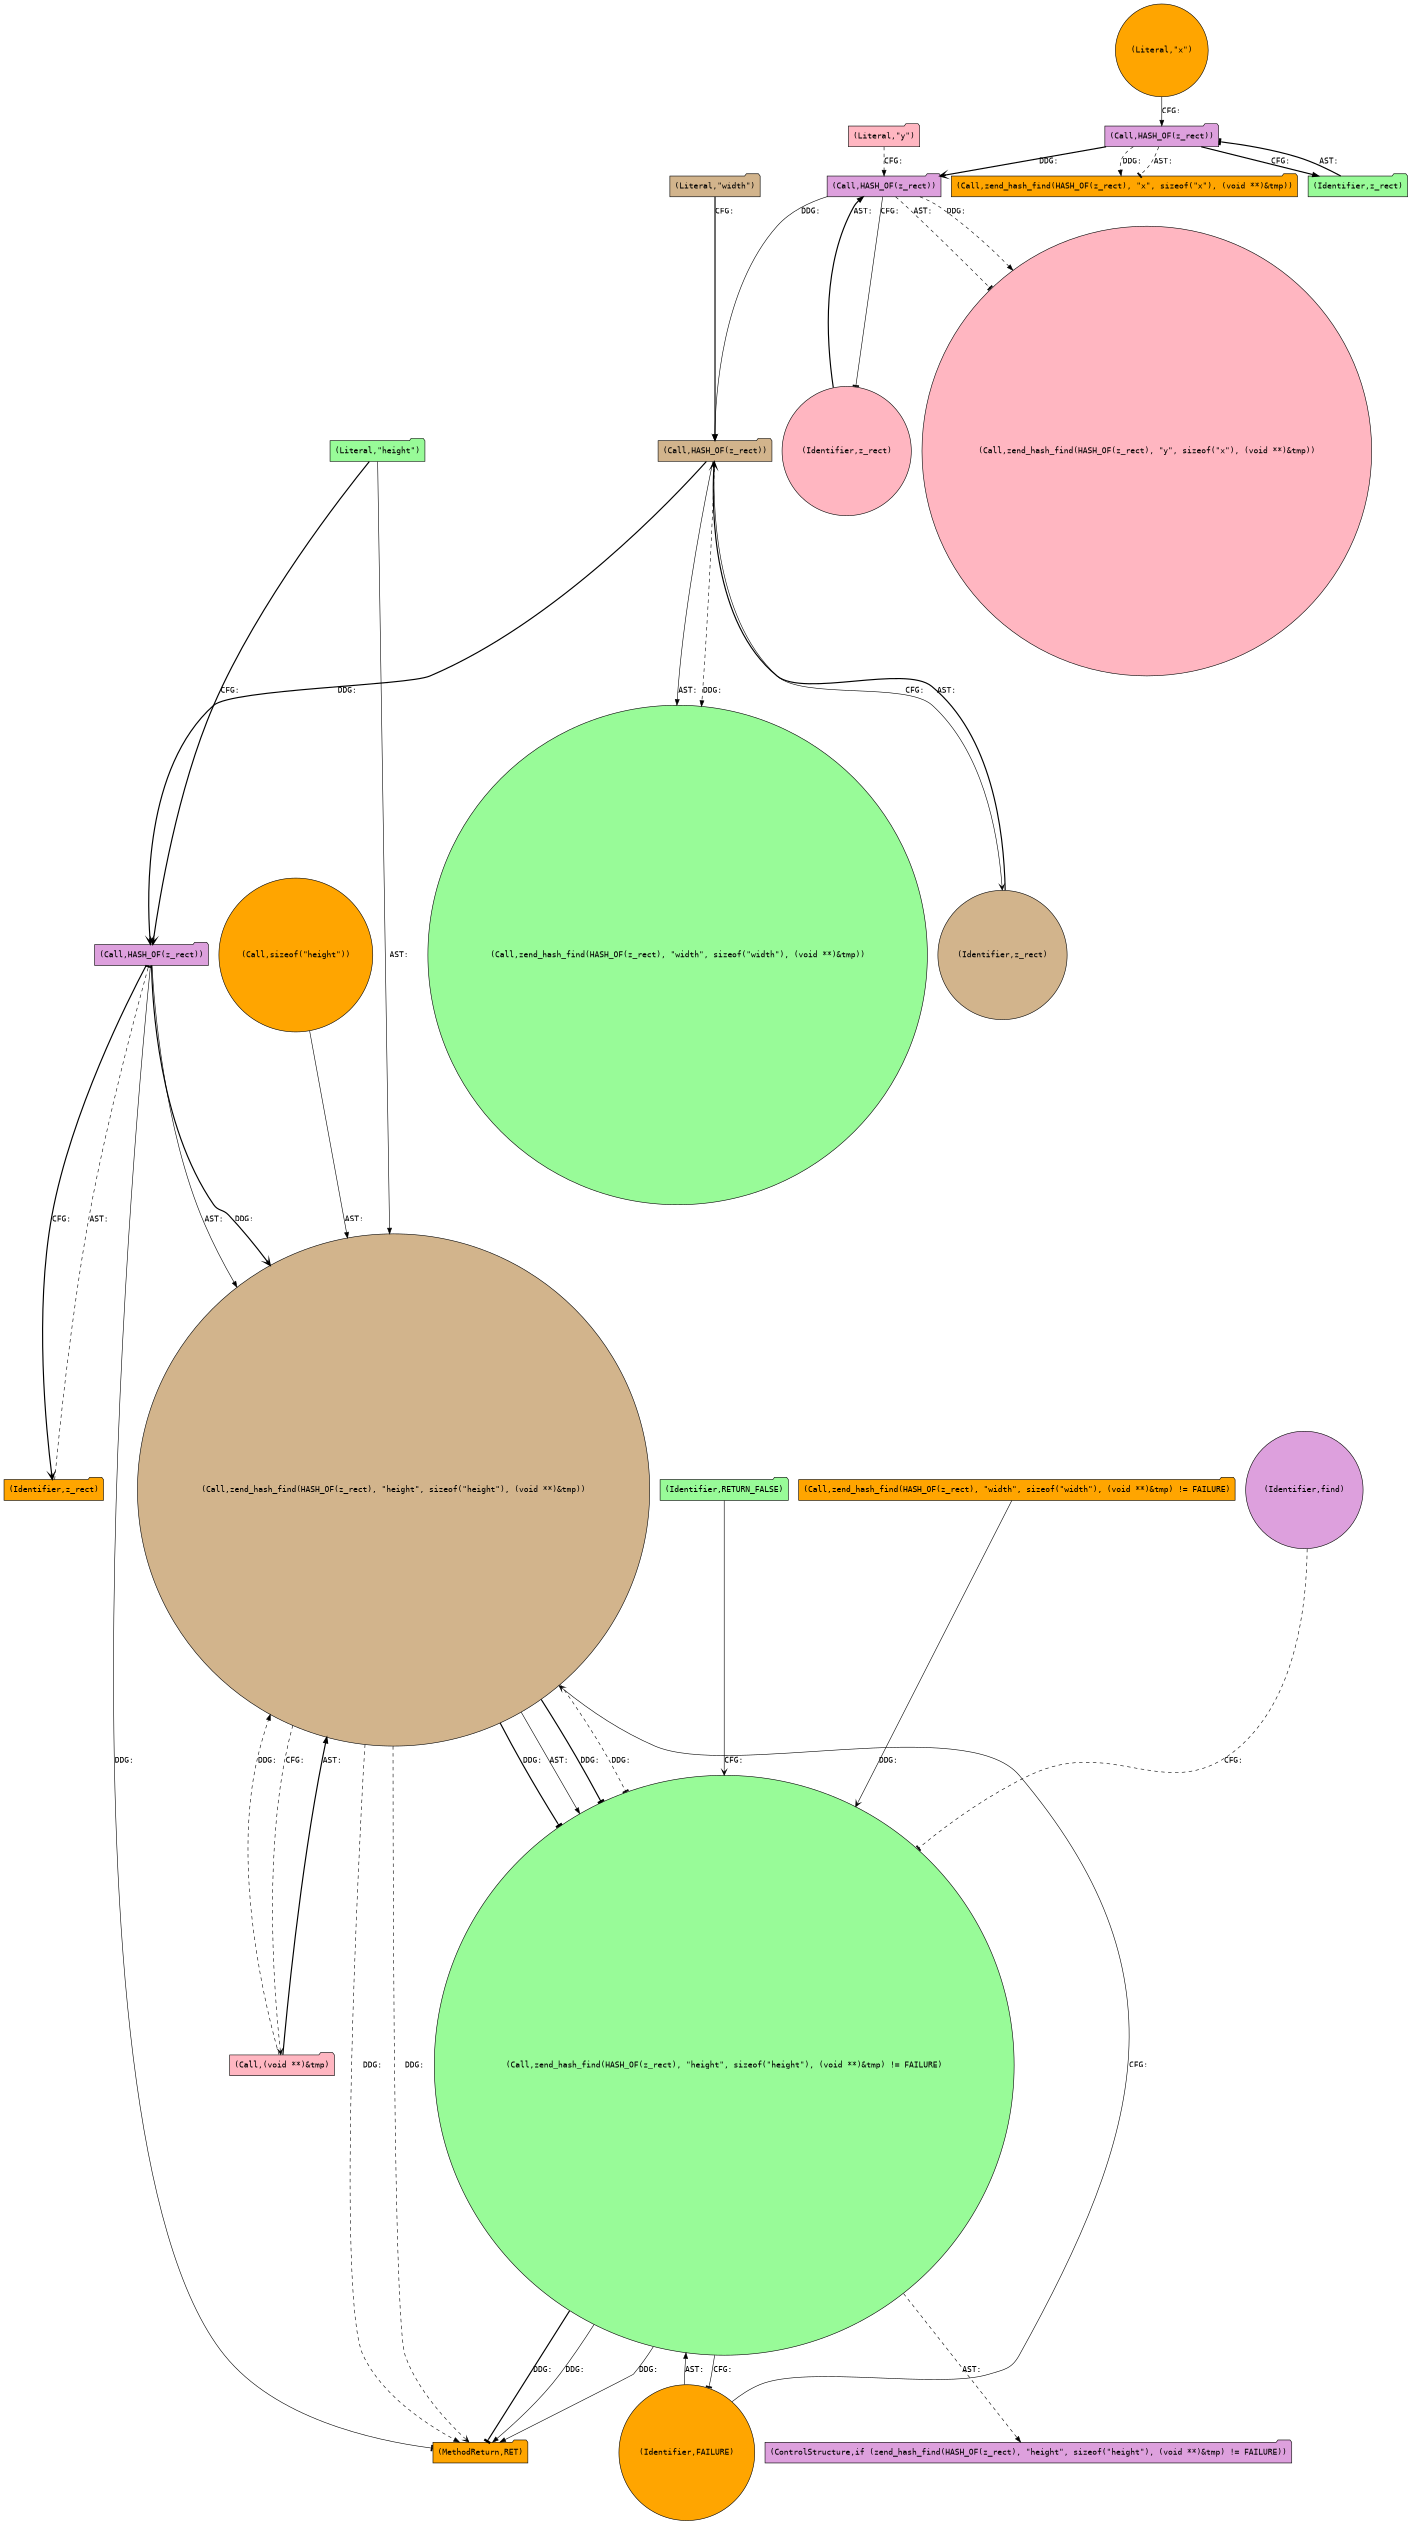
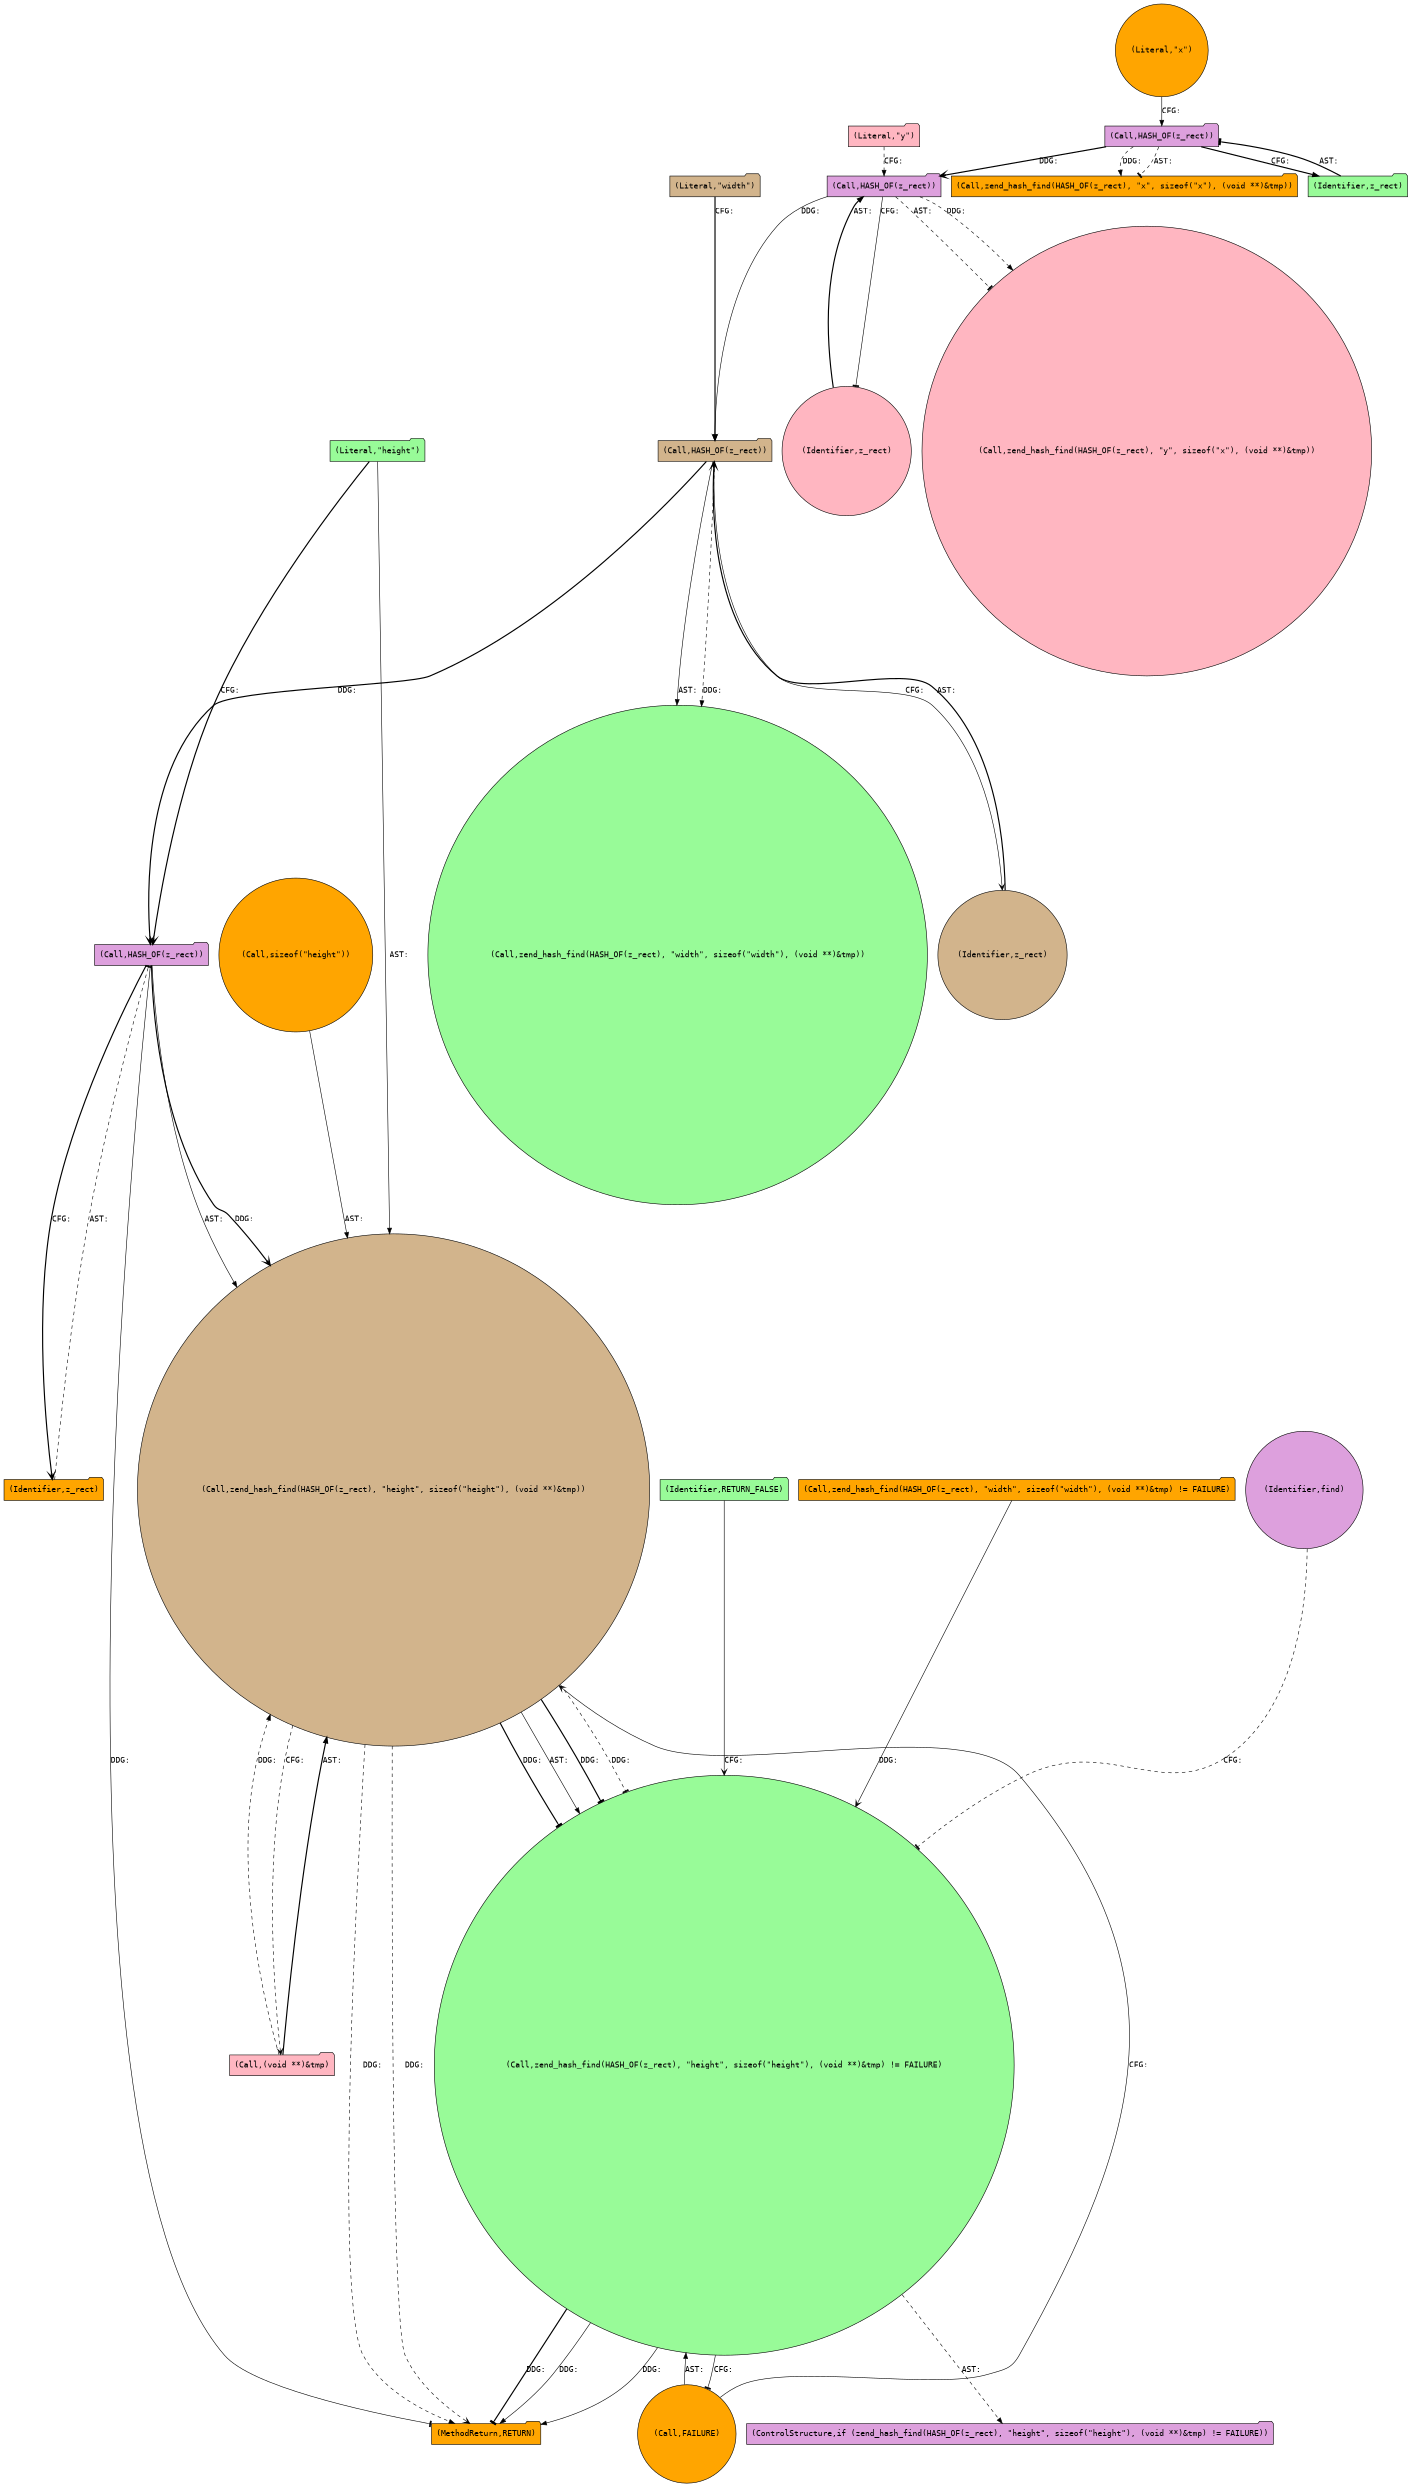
(480, 2453) -> (486, 2434)
(687, 2453) -> (687, 2434)
